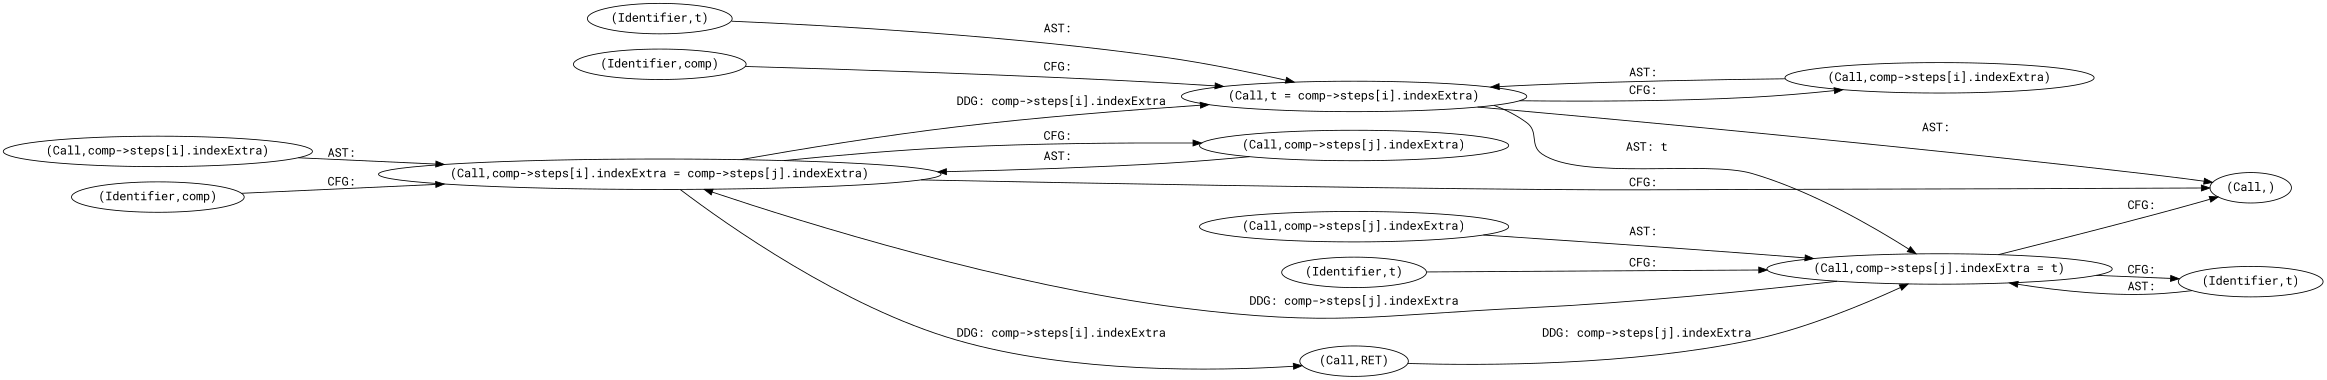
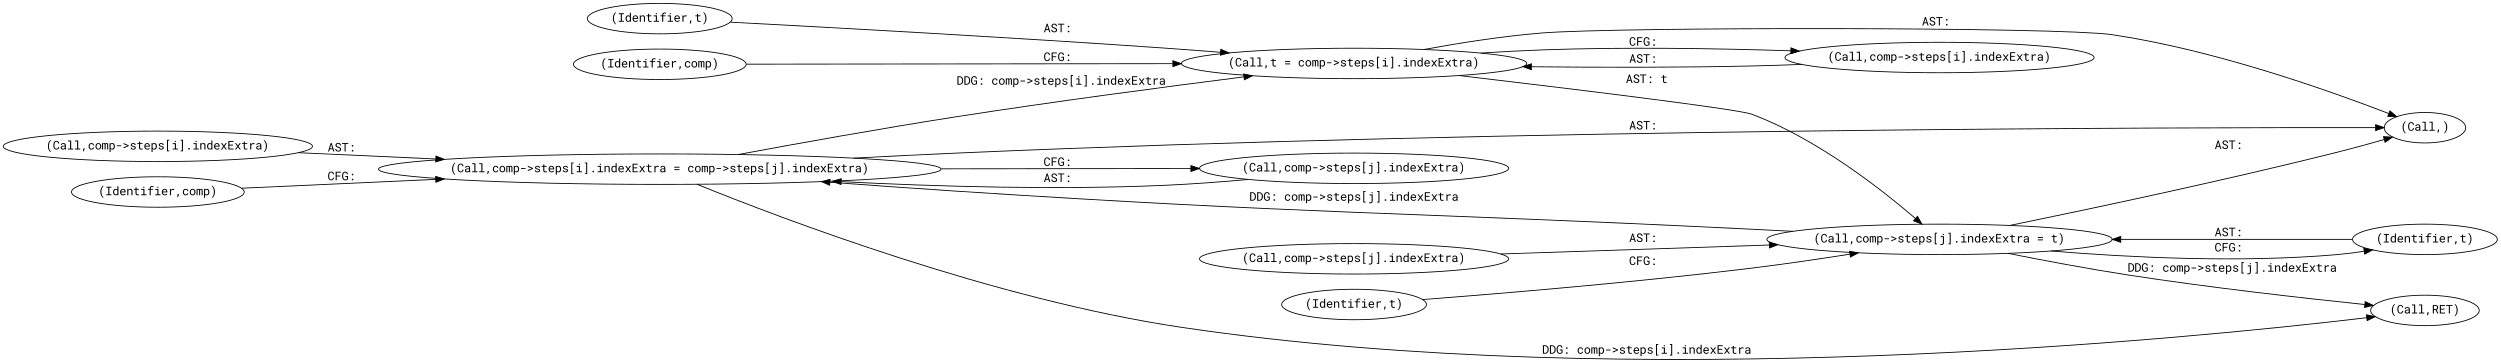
(1647, 183) -> (1647, 126)
(2145, 206) -> (2232, 146)
(1659, 355) -> (2186, 283)
